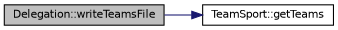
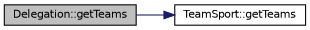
(84, 15) -> (70, 15)
